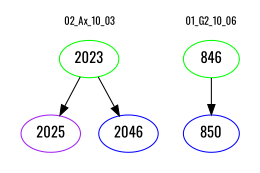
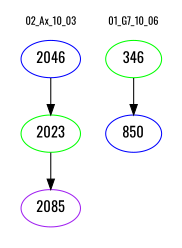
(211, 22) -> (134, 22)
(211, 59) -> (134, 59)
(106, 92) -> (51, 91)
(51, 134) -> (51, 208)
